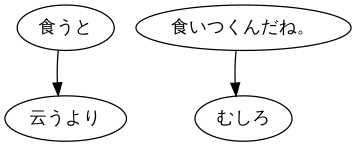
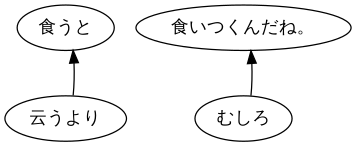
(57, 67) -> (74, 79)
(235, 67) -> (252, 80)
